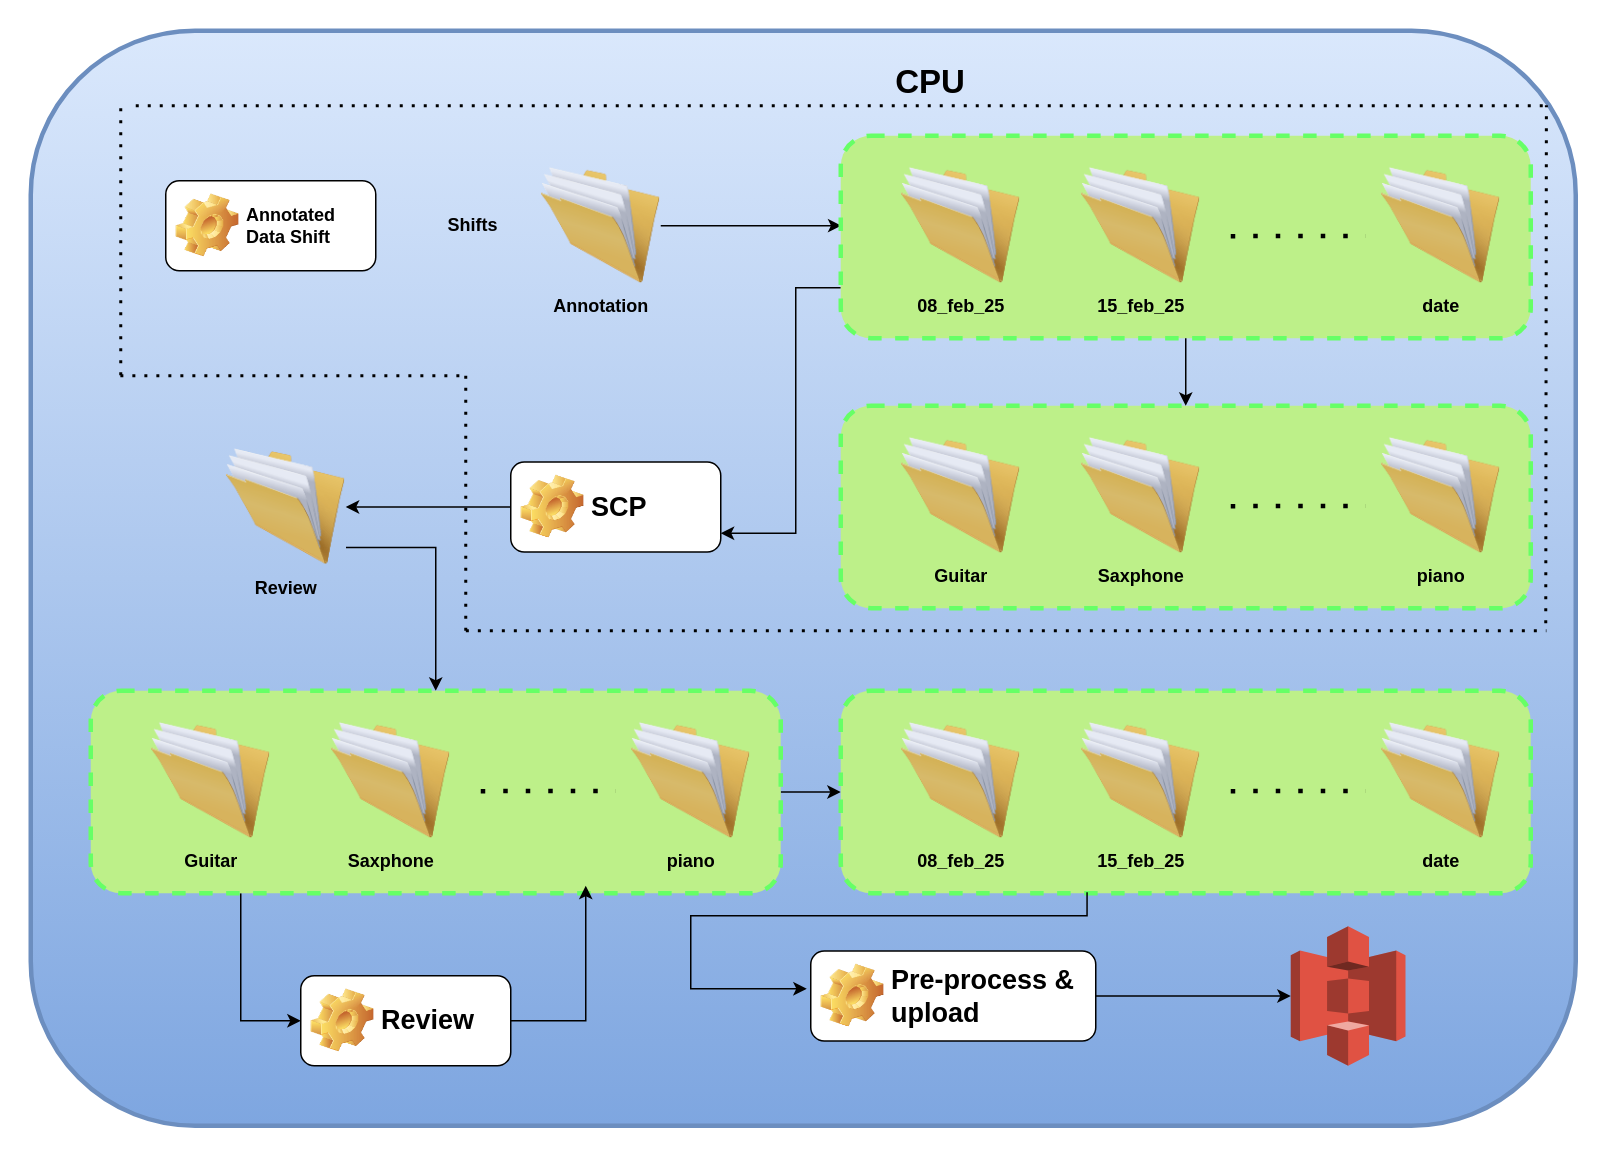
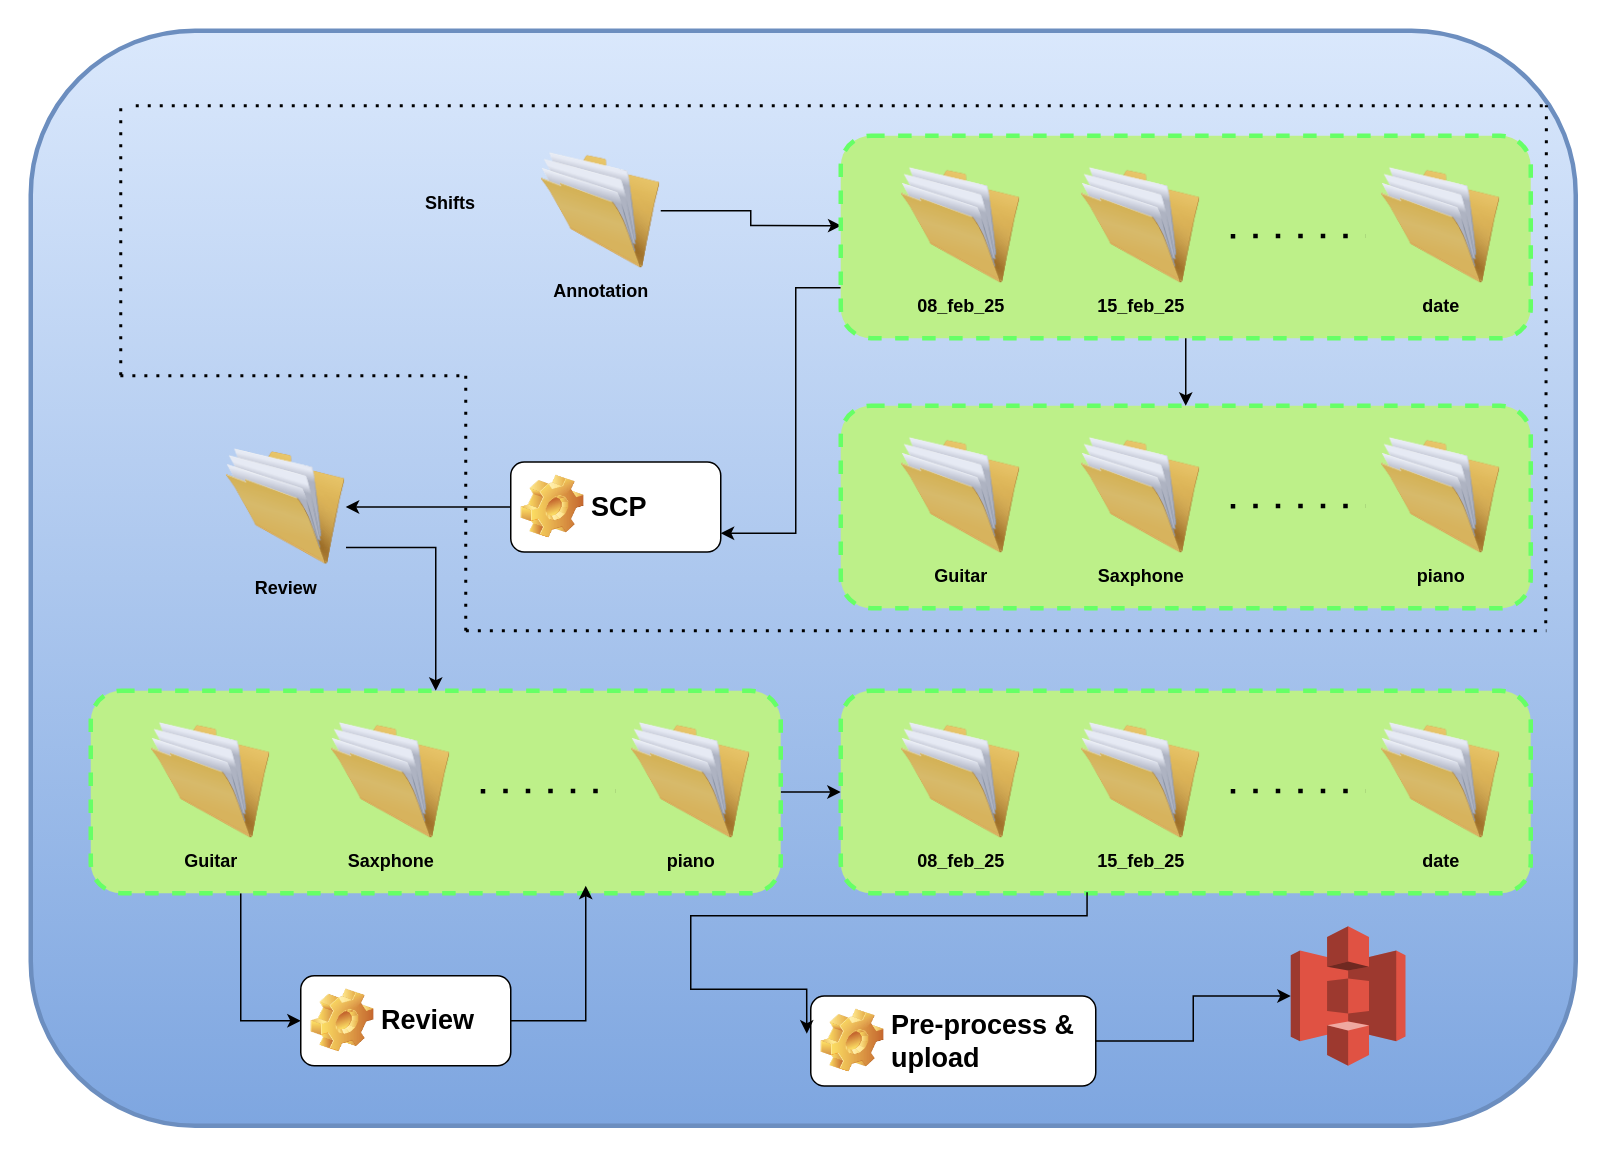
(931, 83) -> none
(271, 226) -> none
(473, 226) -> (451, 203)
(601, 226) -> (601, 211)
(953, 996) -> (953, 1041)
